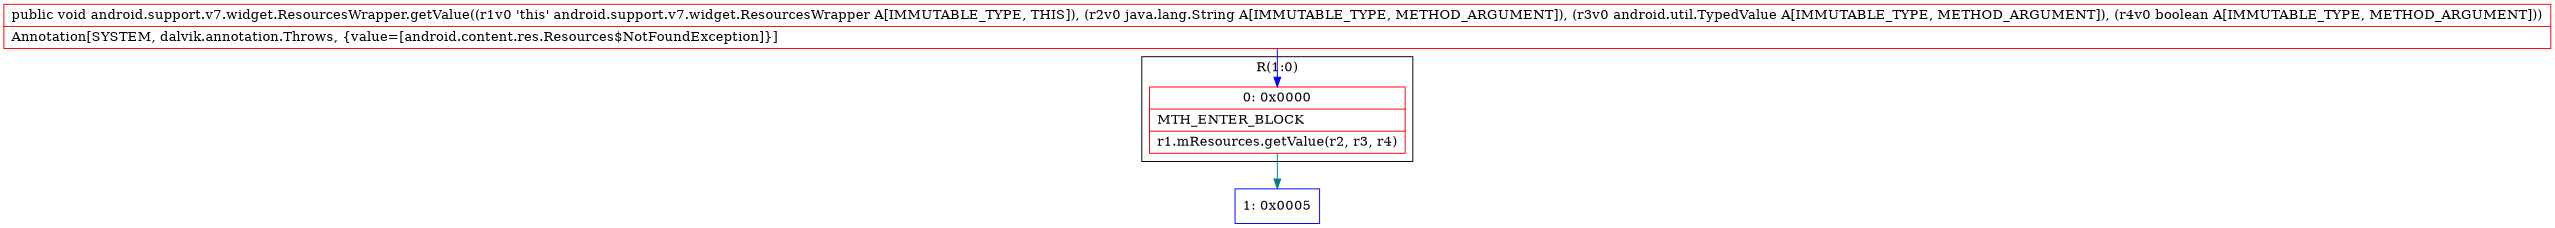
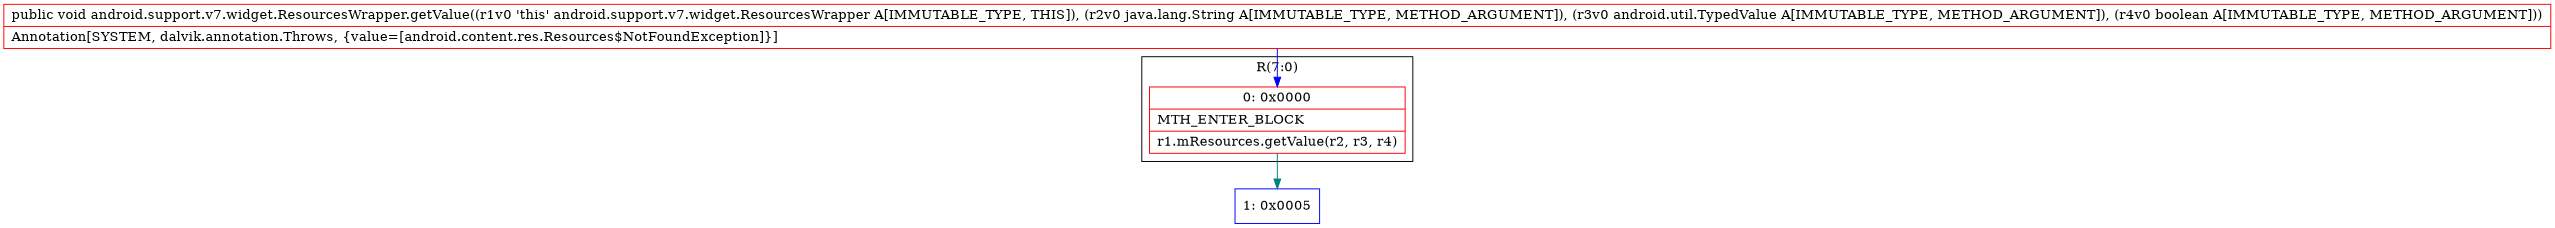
(1277, 68) -> (1277, 68)
